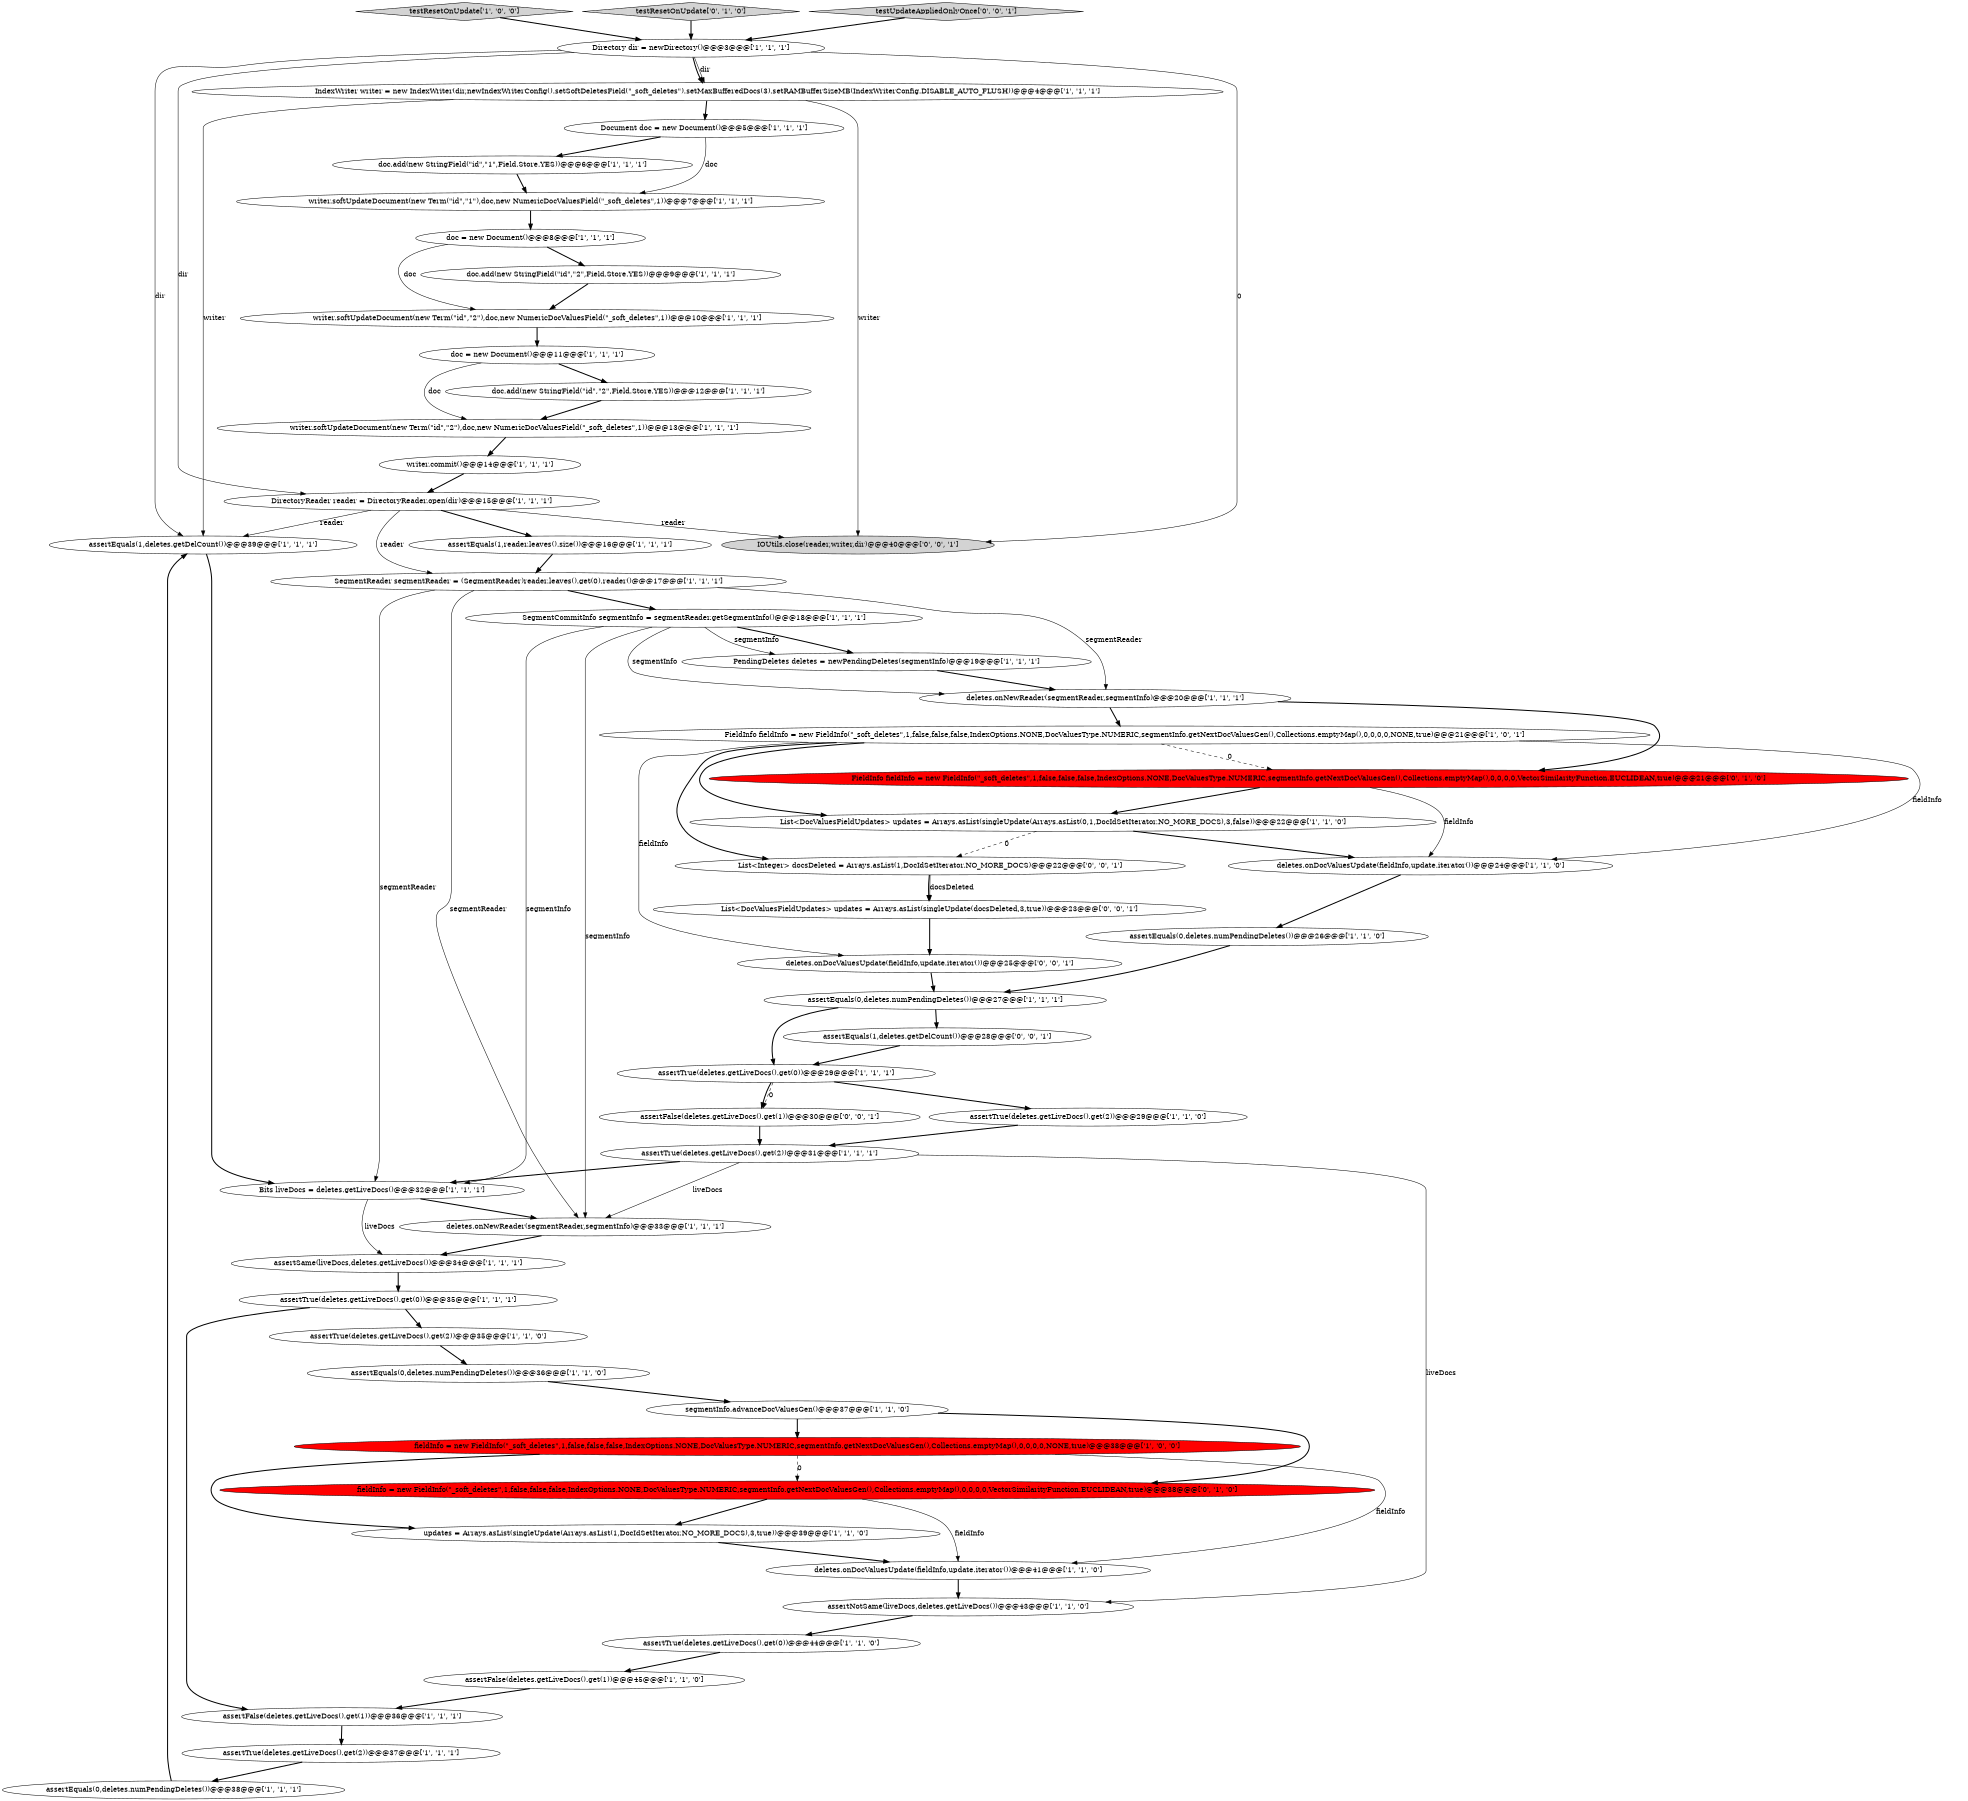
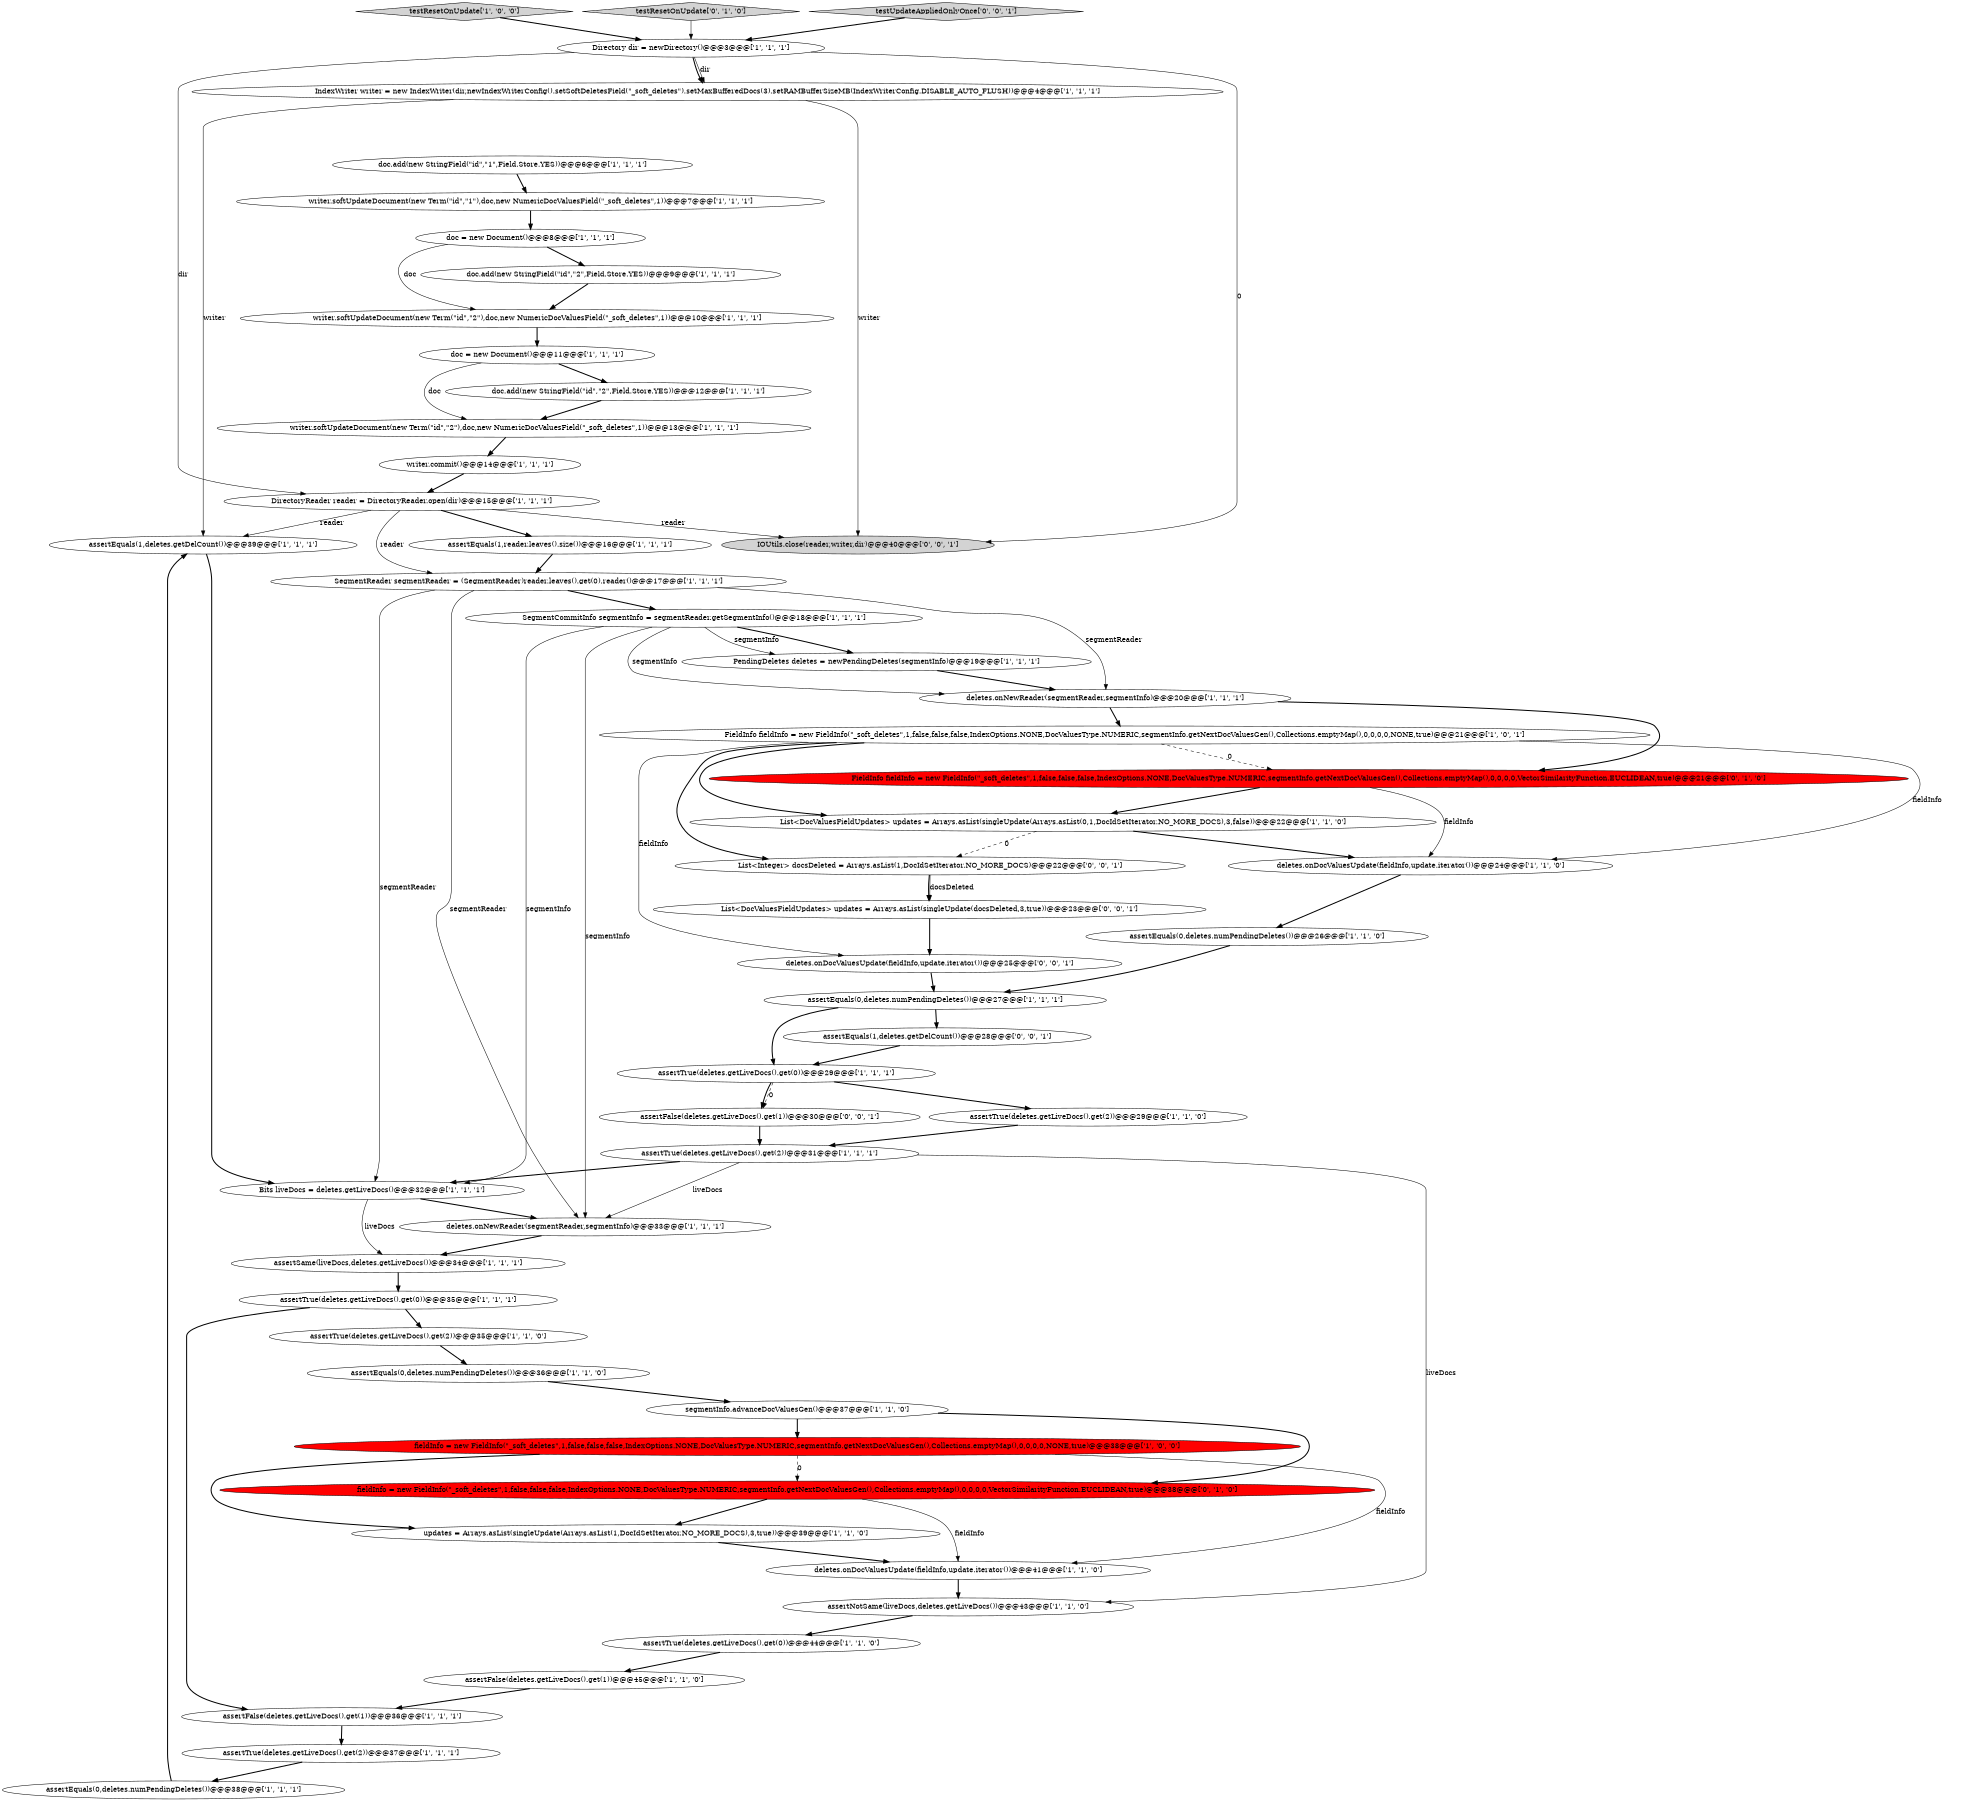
(691, 27) -> (691, 27)
(155, 106) -> none
(704, 128) -> none
